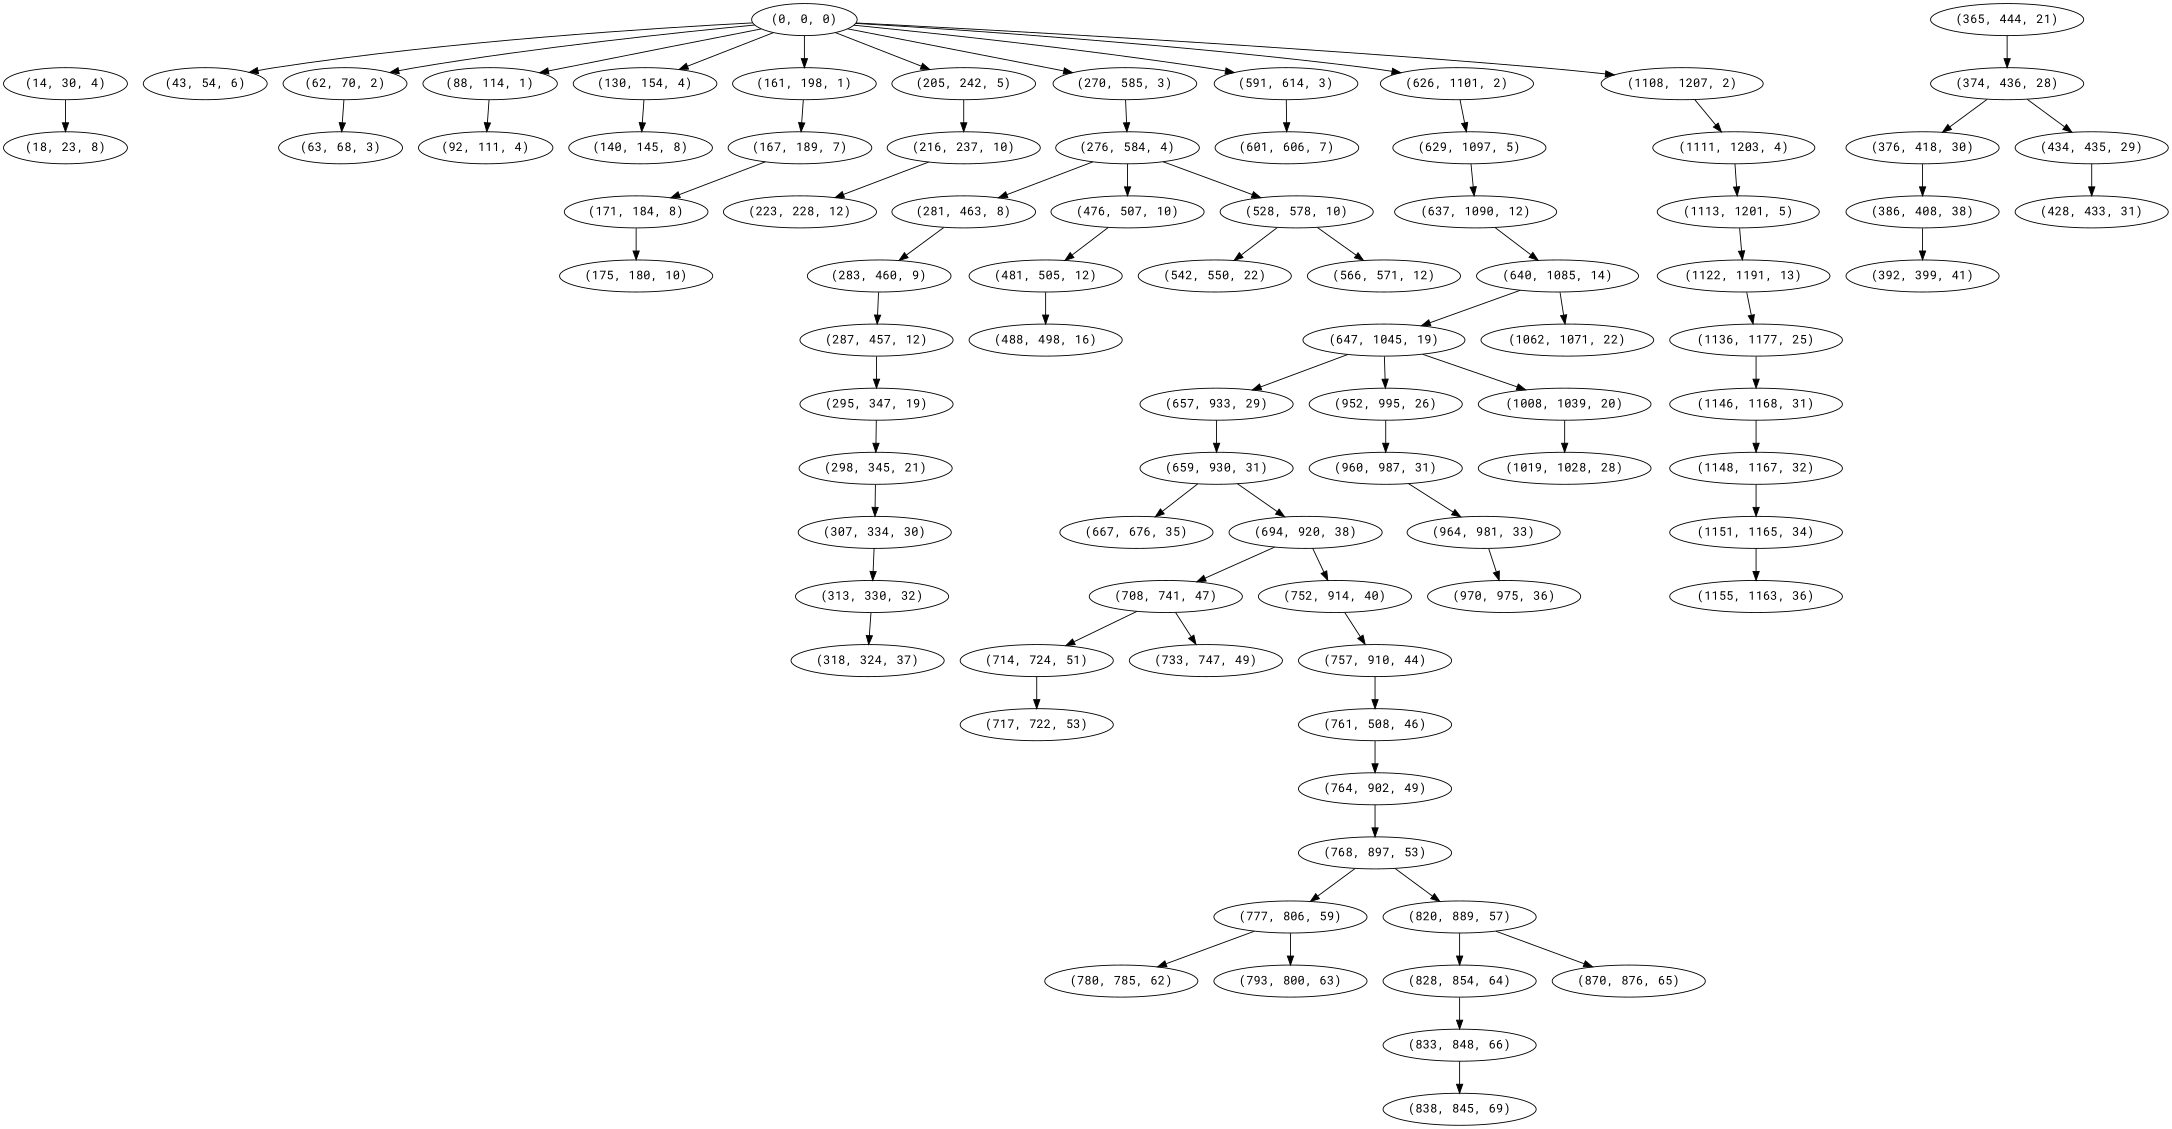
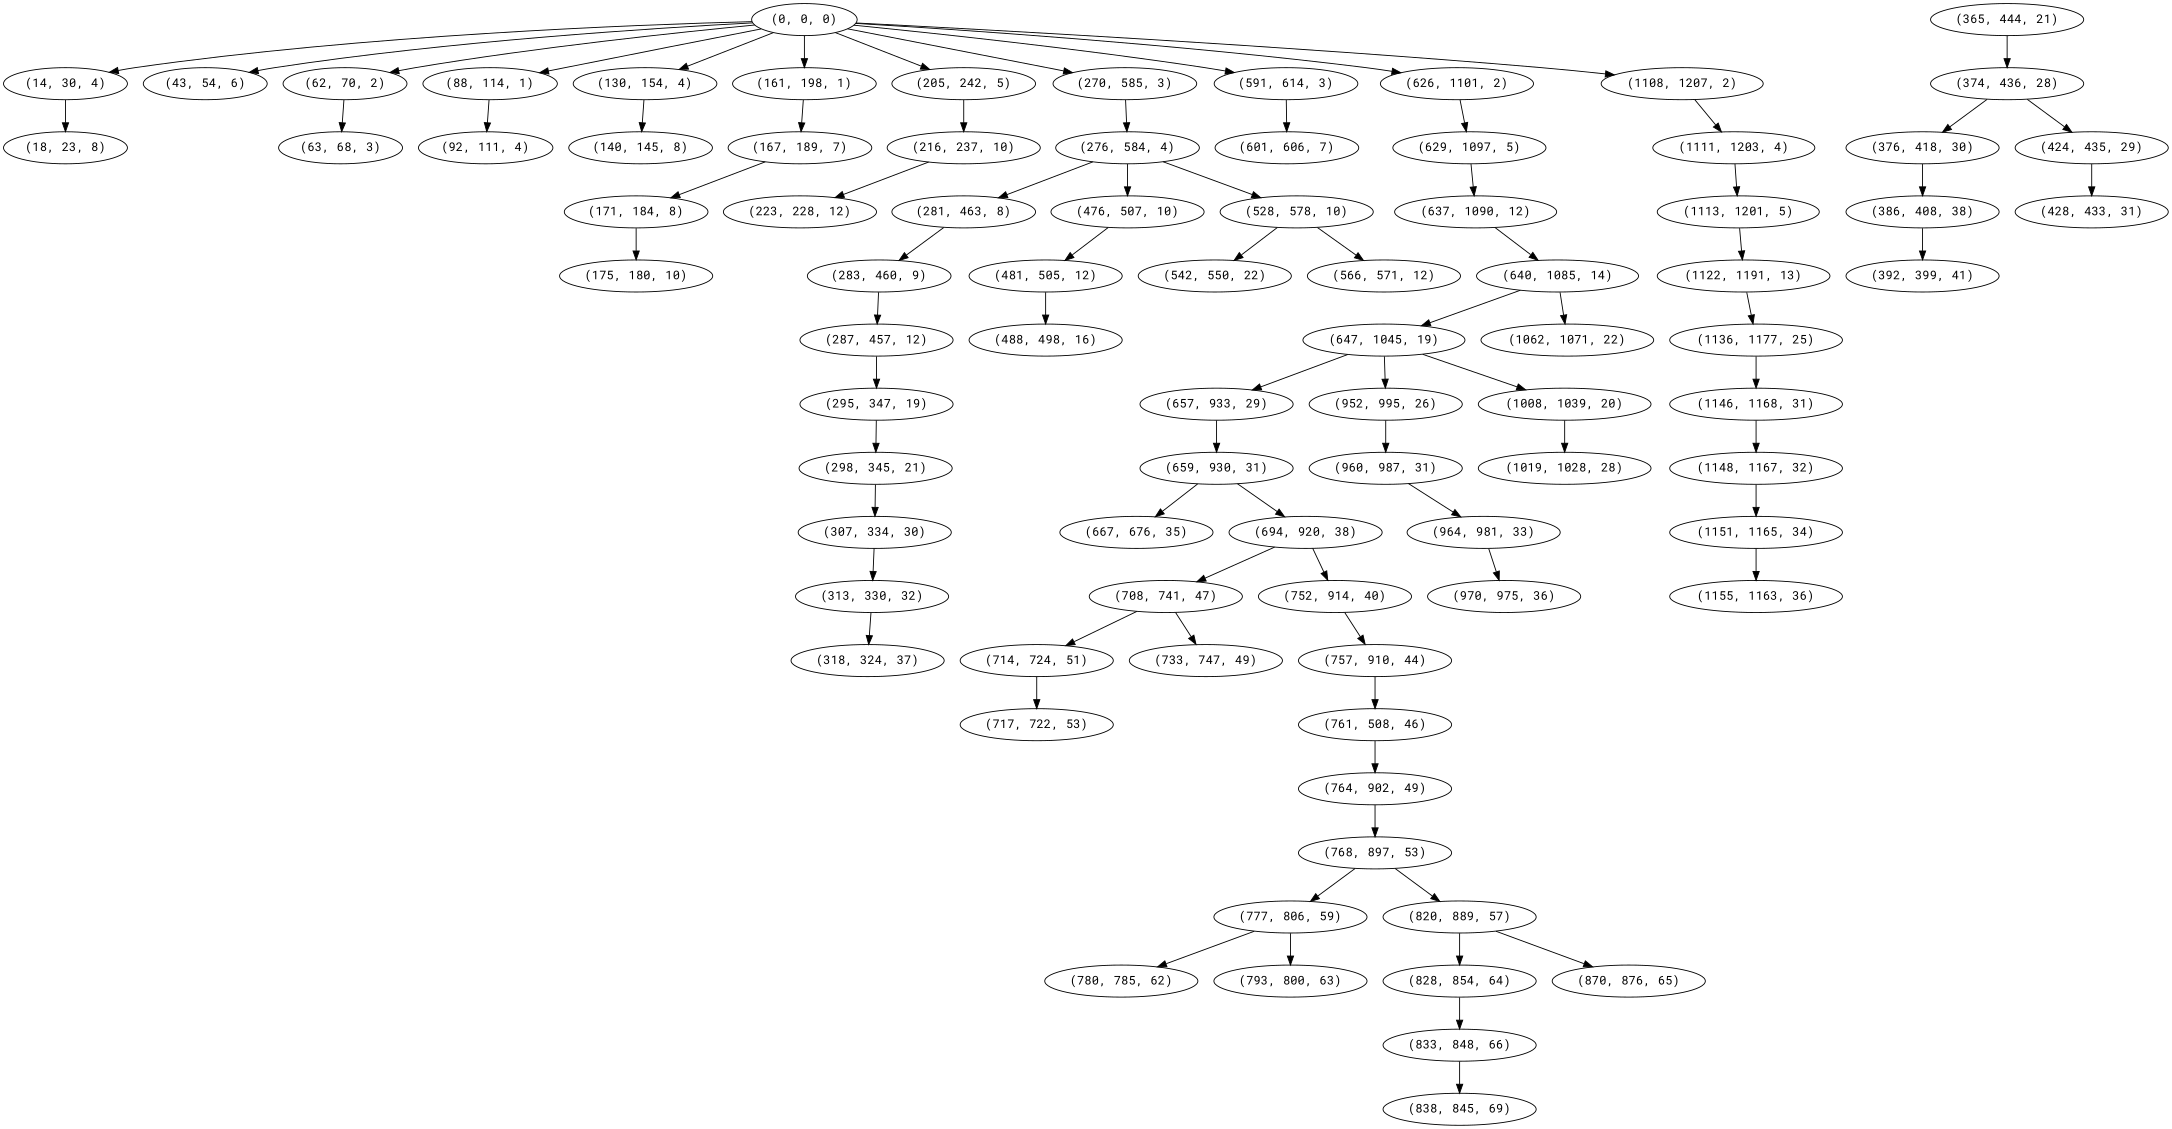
none -> (434, 37)
(2092, 148) -> (2092, 148)
